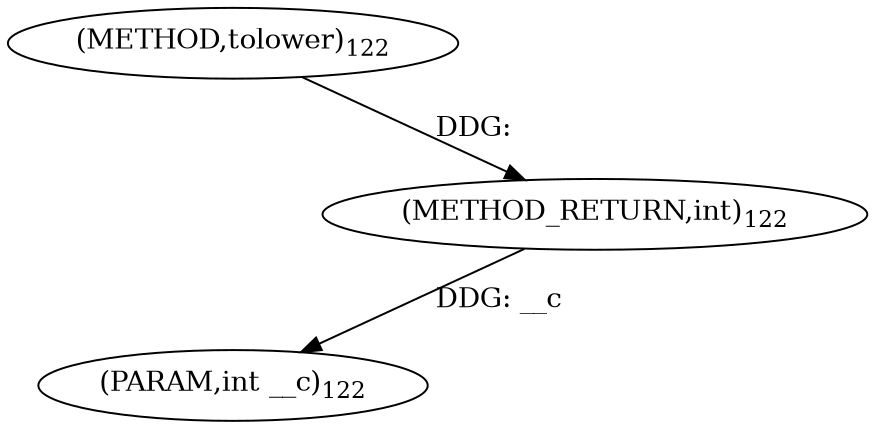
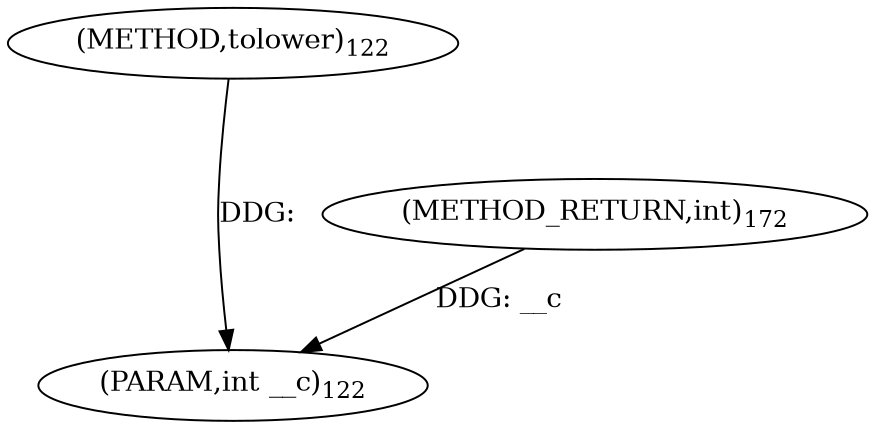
(404, 124) -> (218, 204)
(766, 211) -> (766, 211)
